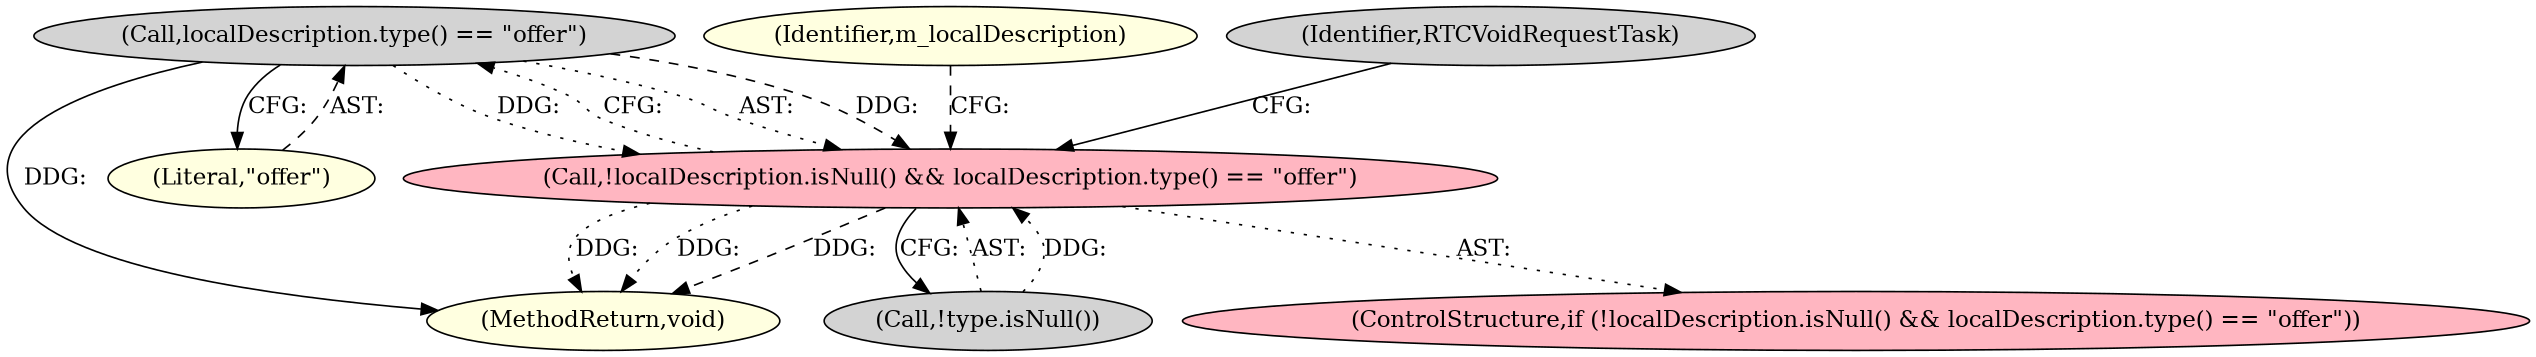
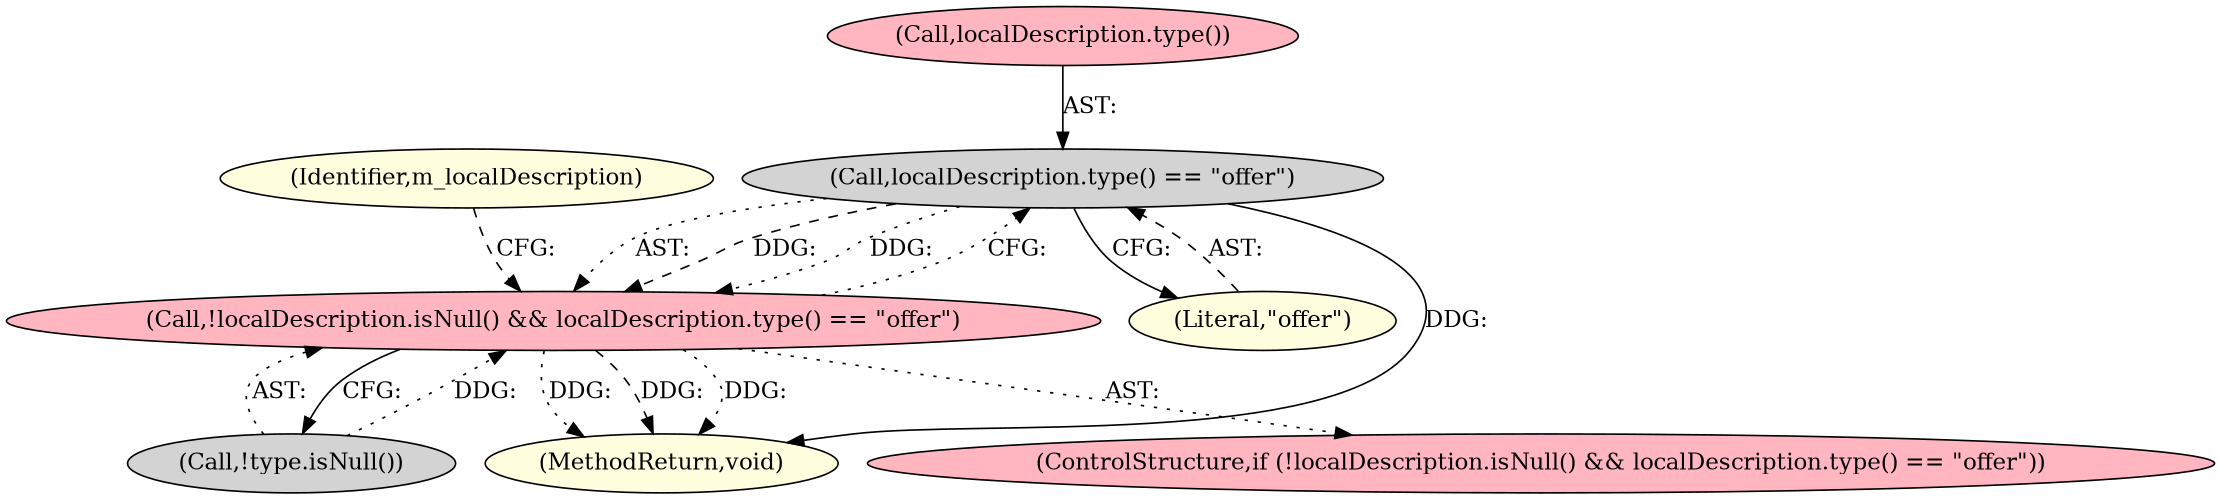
none -> (1063, 36)
(1491, 36) -> none
